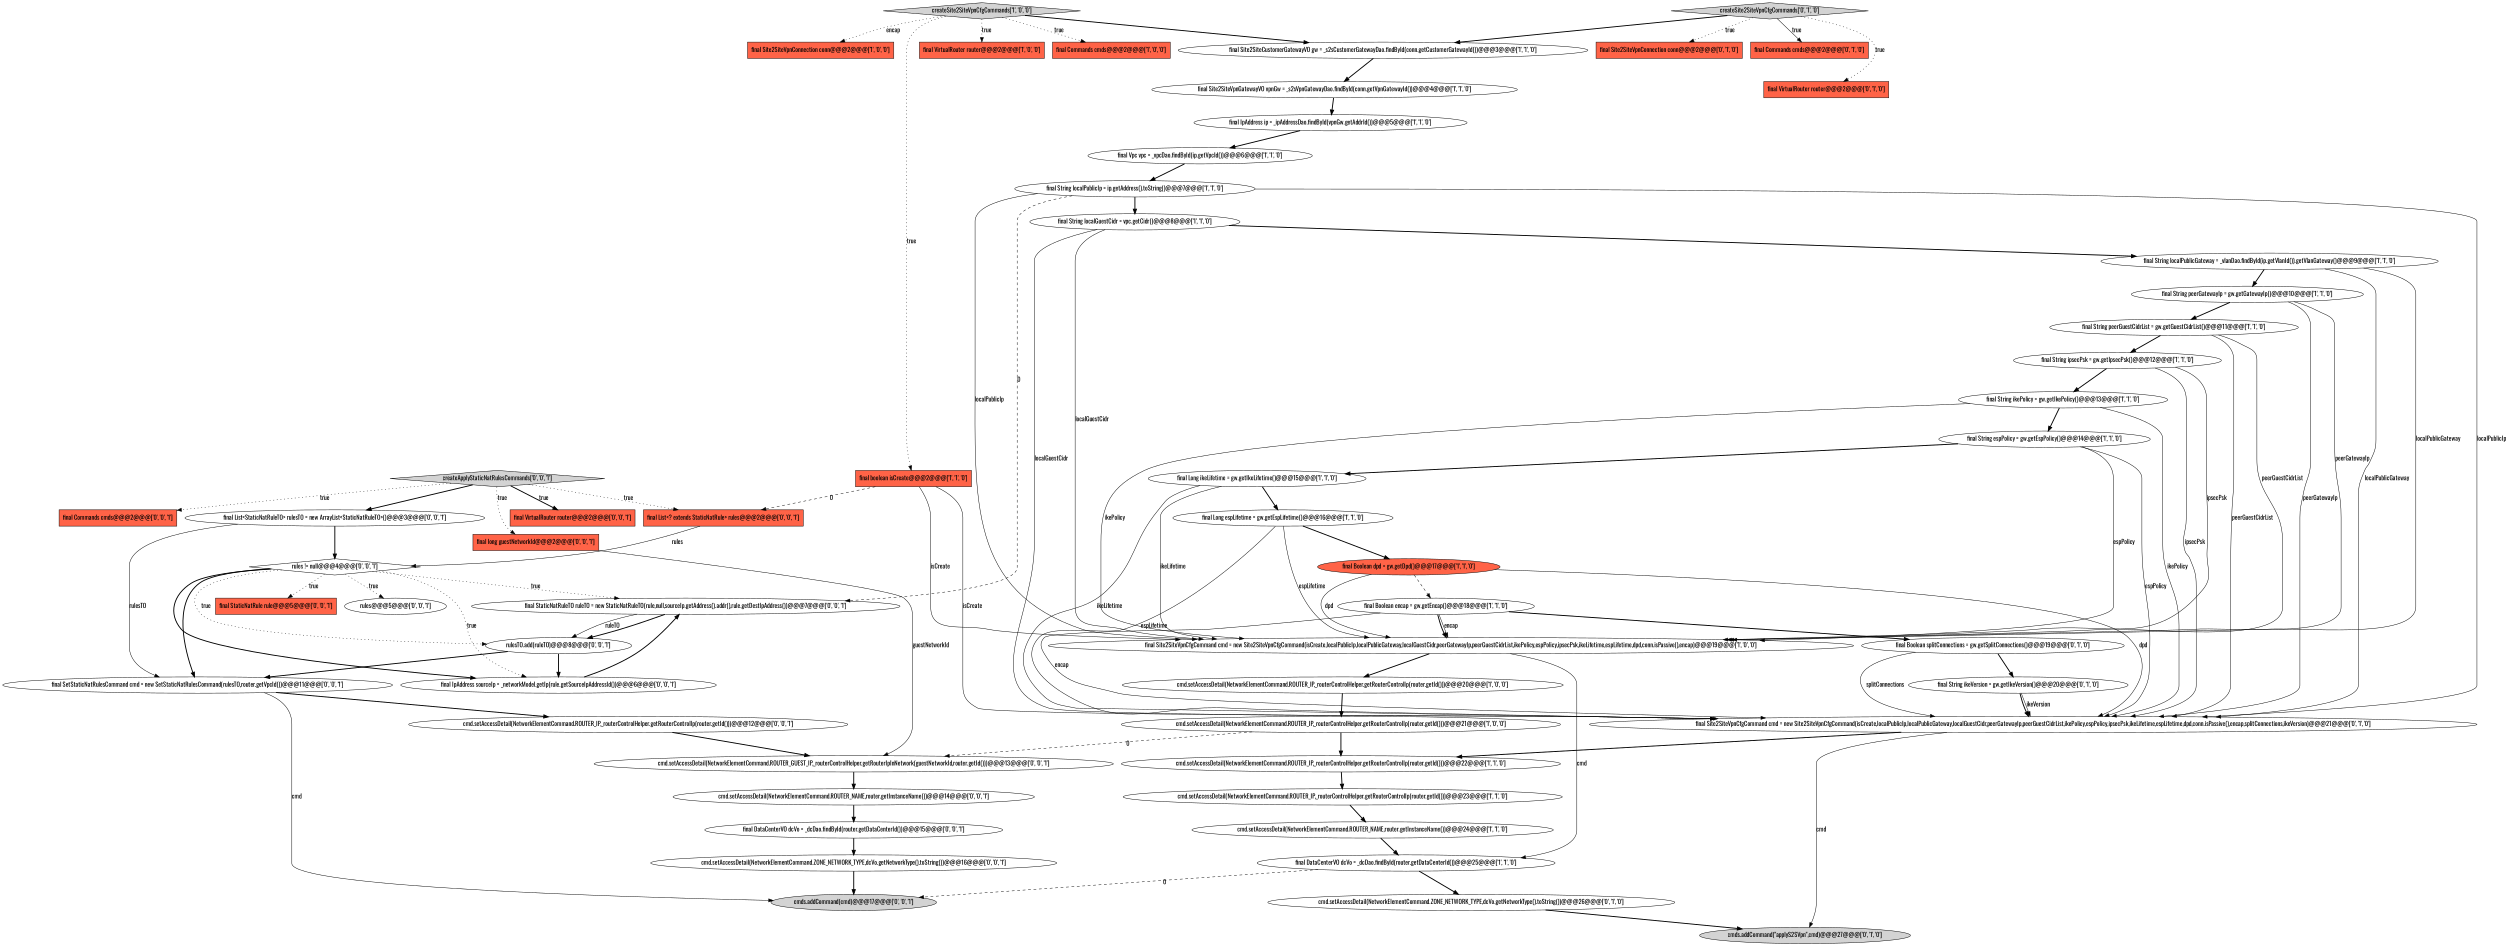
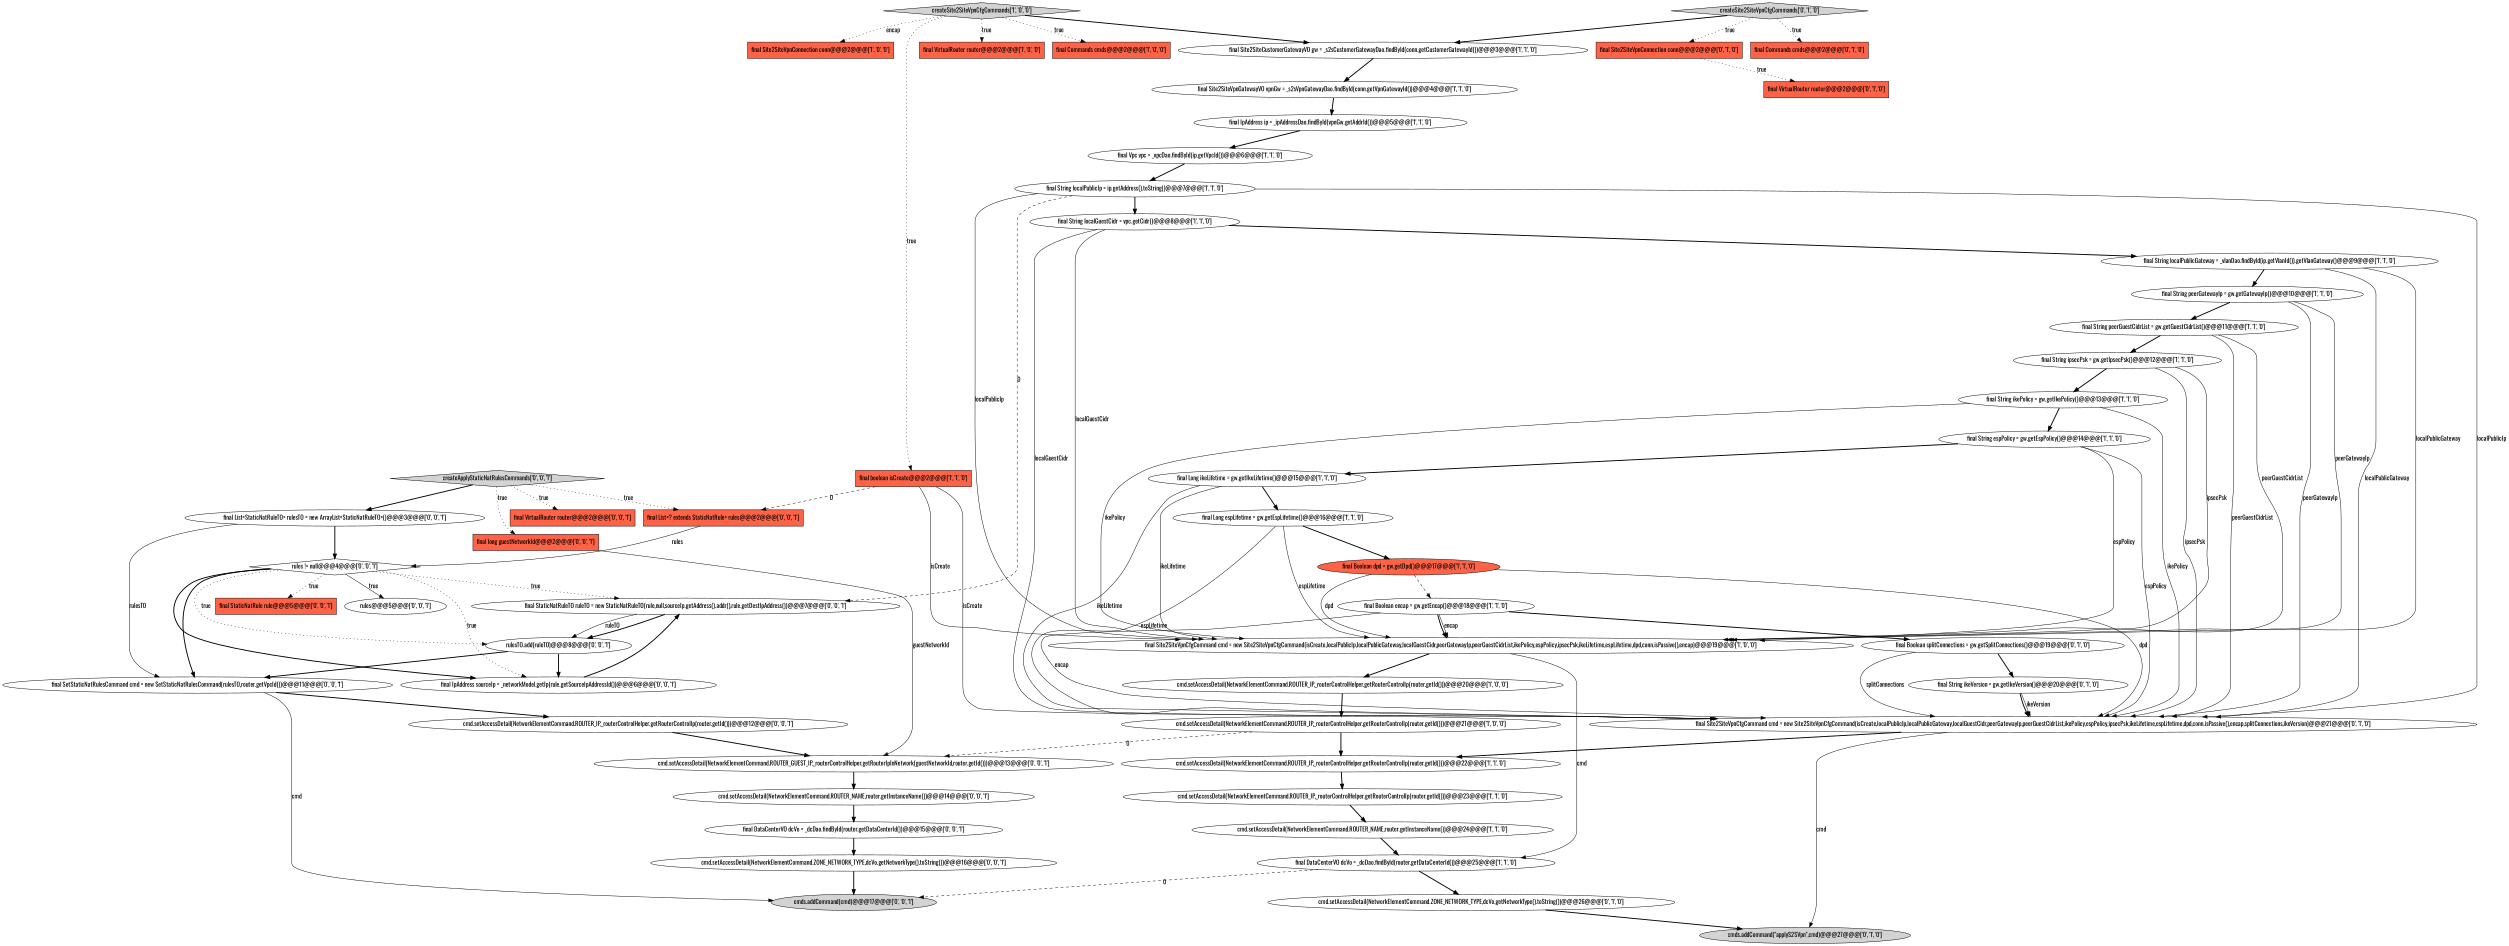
(1788, 29) -> (1788, 29)
(1862, 34) -> (1746, 69)
(532, 497) -> (532, 497)
(118, 518) -> none
(363, 585) -> (363, 585)
